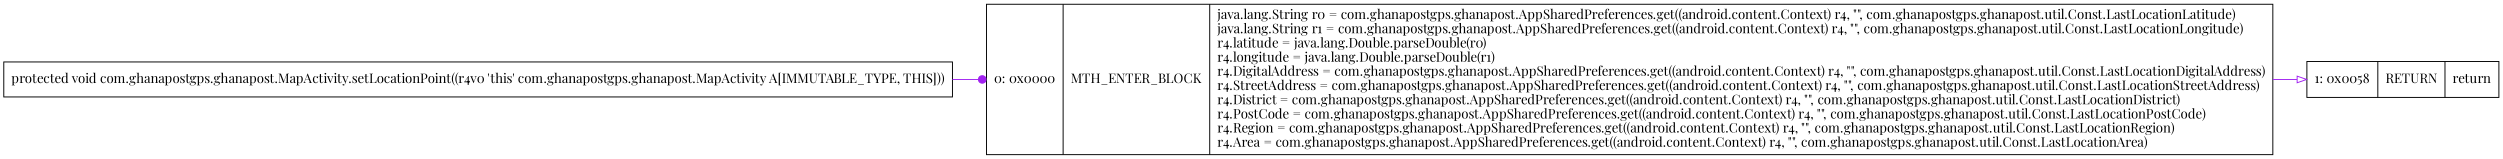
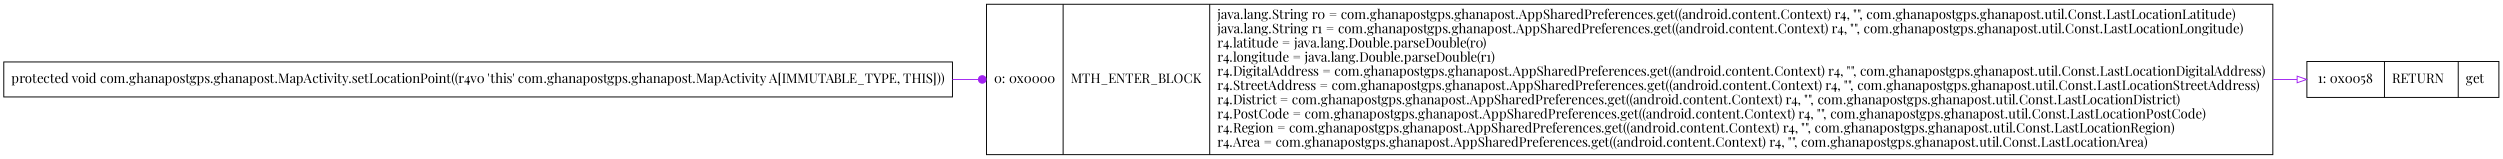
(2472, 79) -> (2475, 79)
